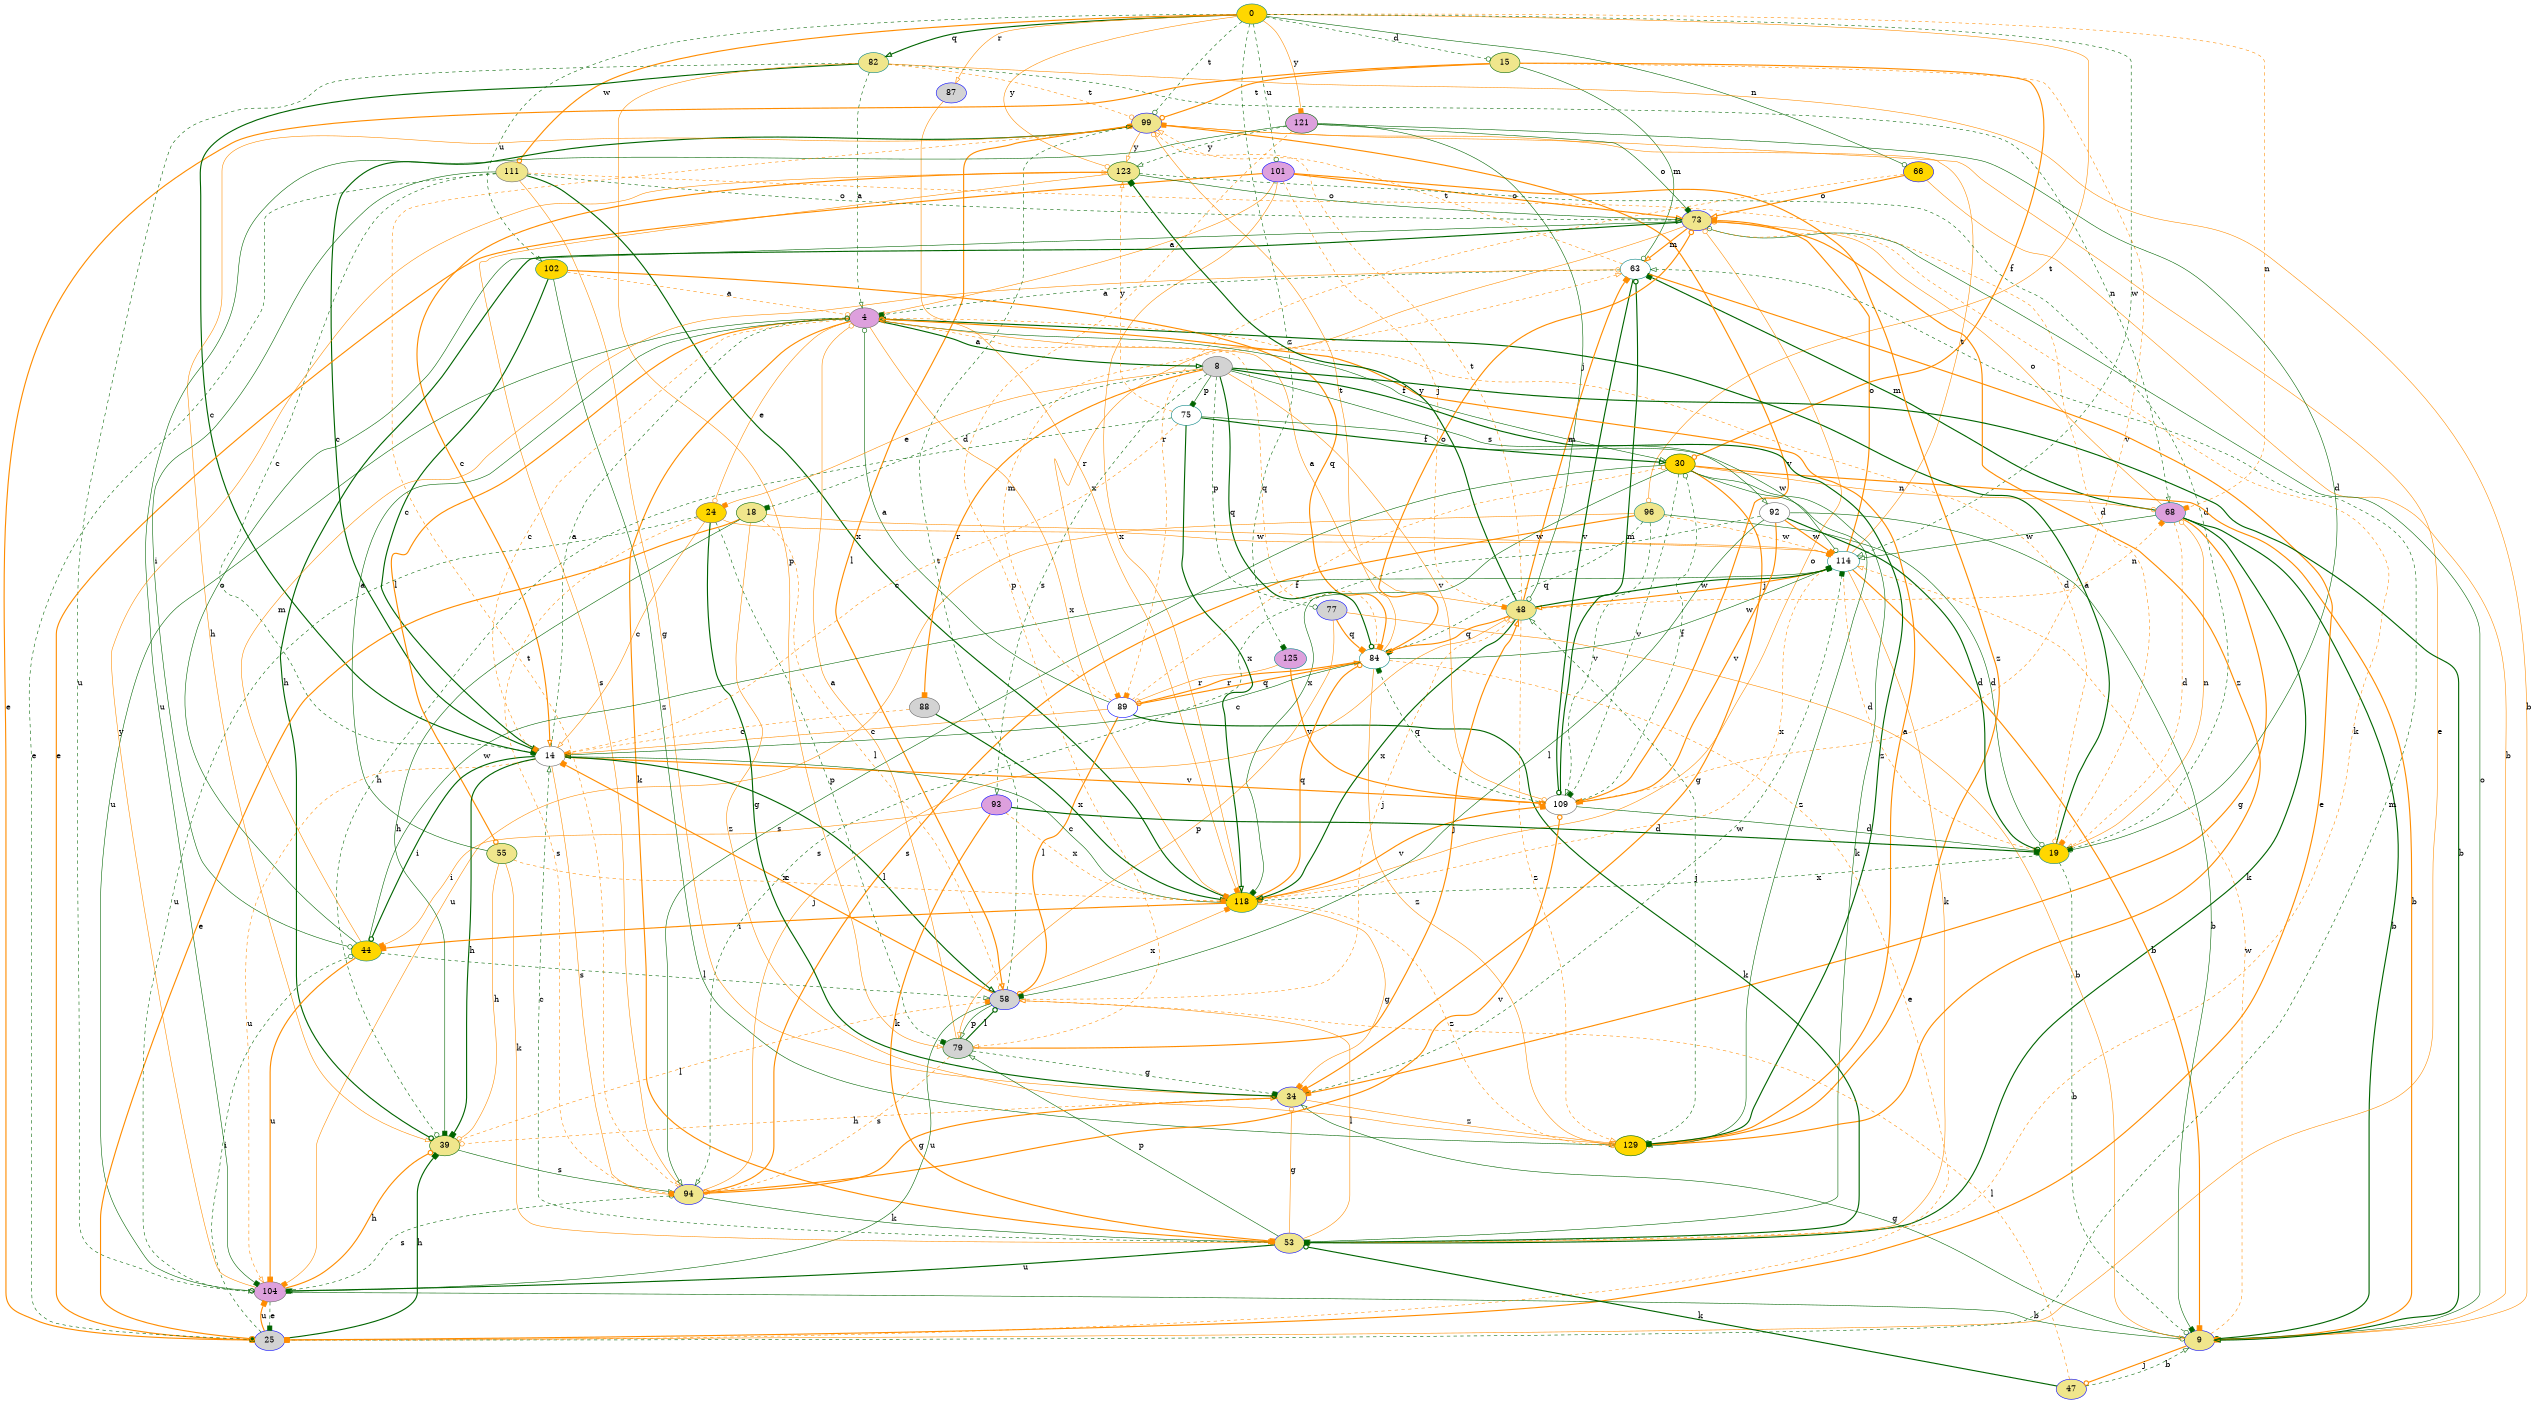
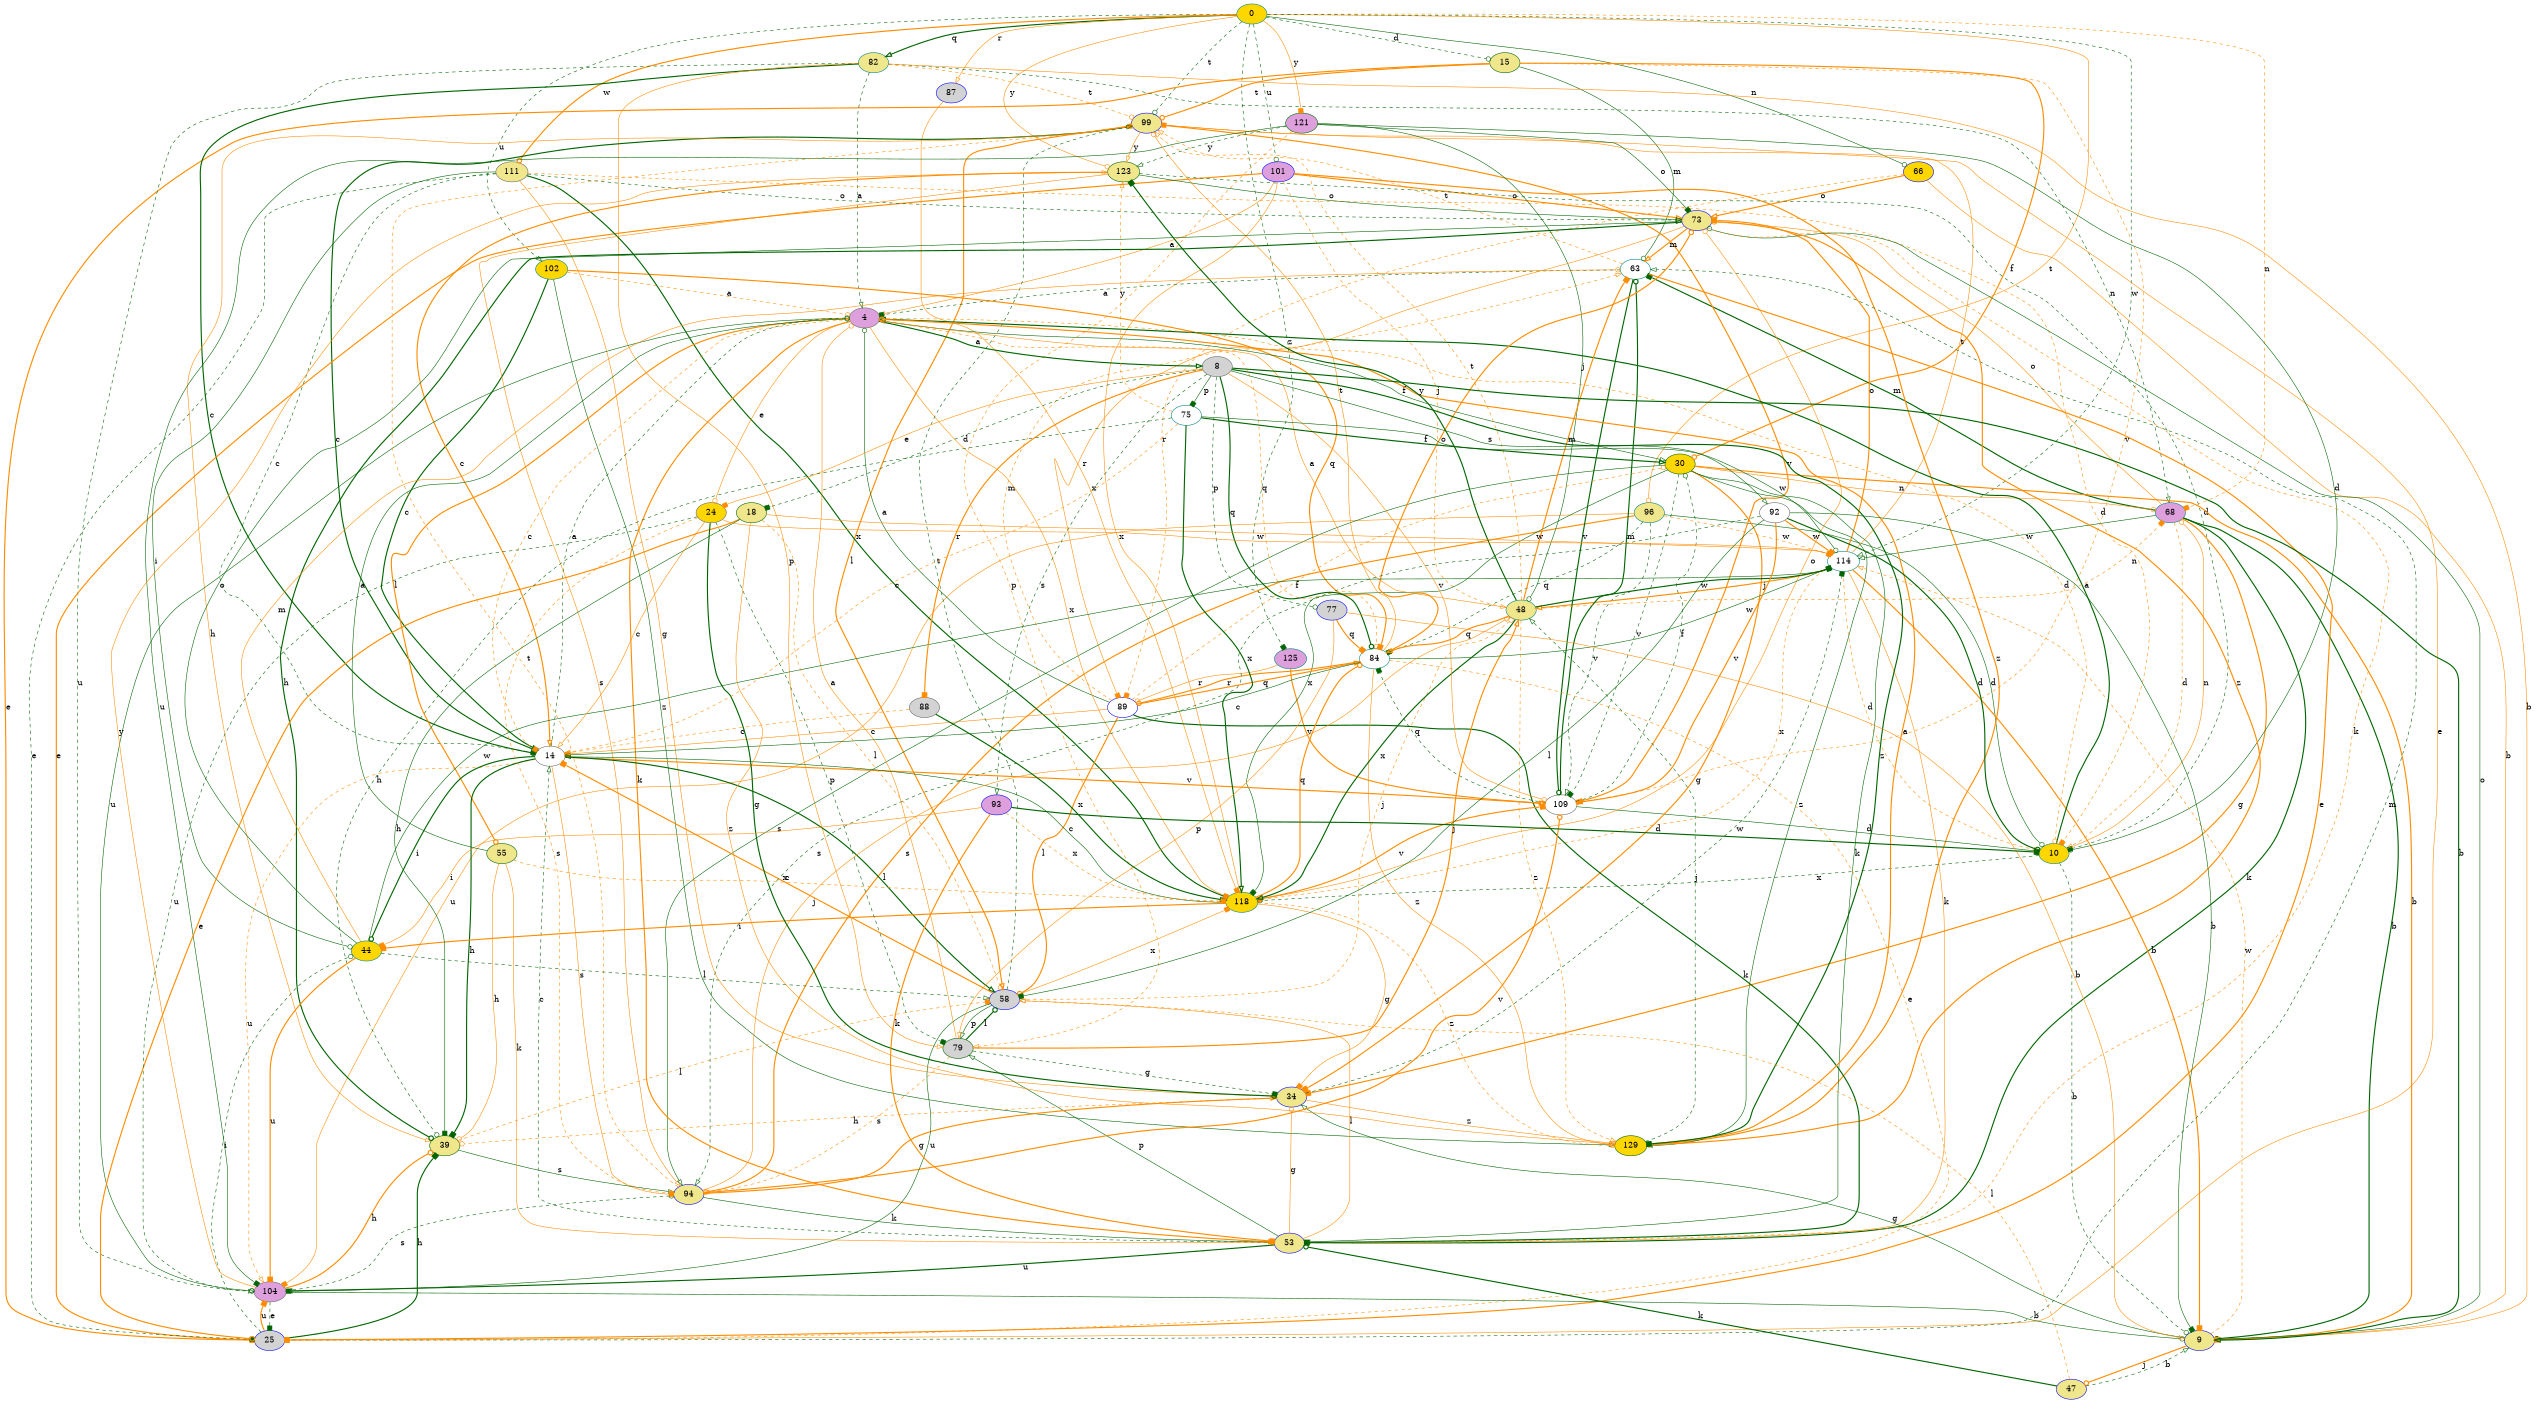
(1431, 374) -> (1431, 374)
(2054, 854) -> (2054, 854)
